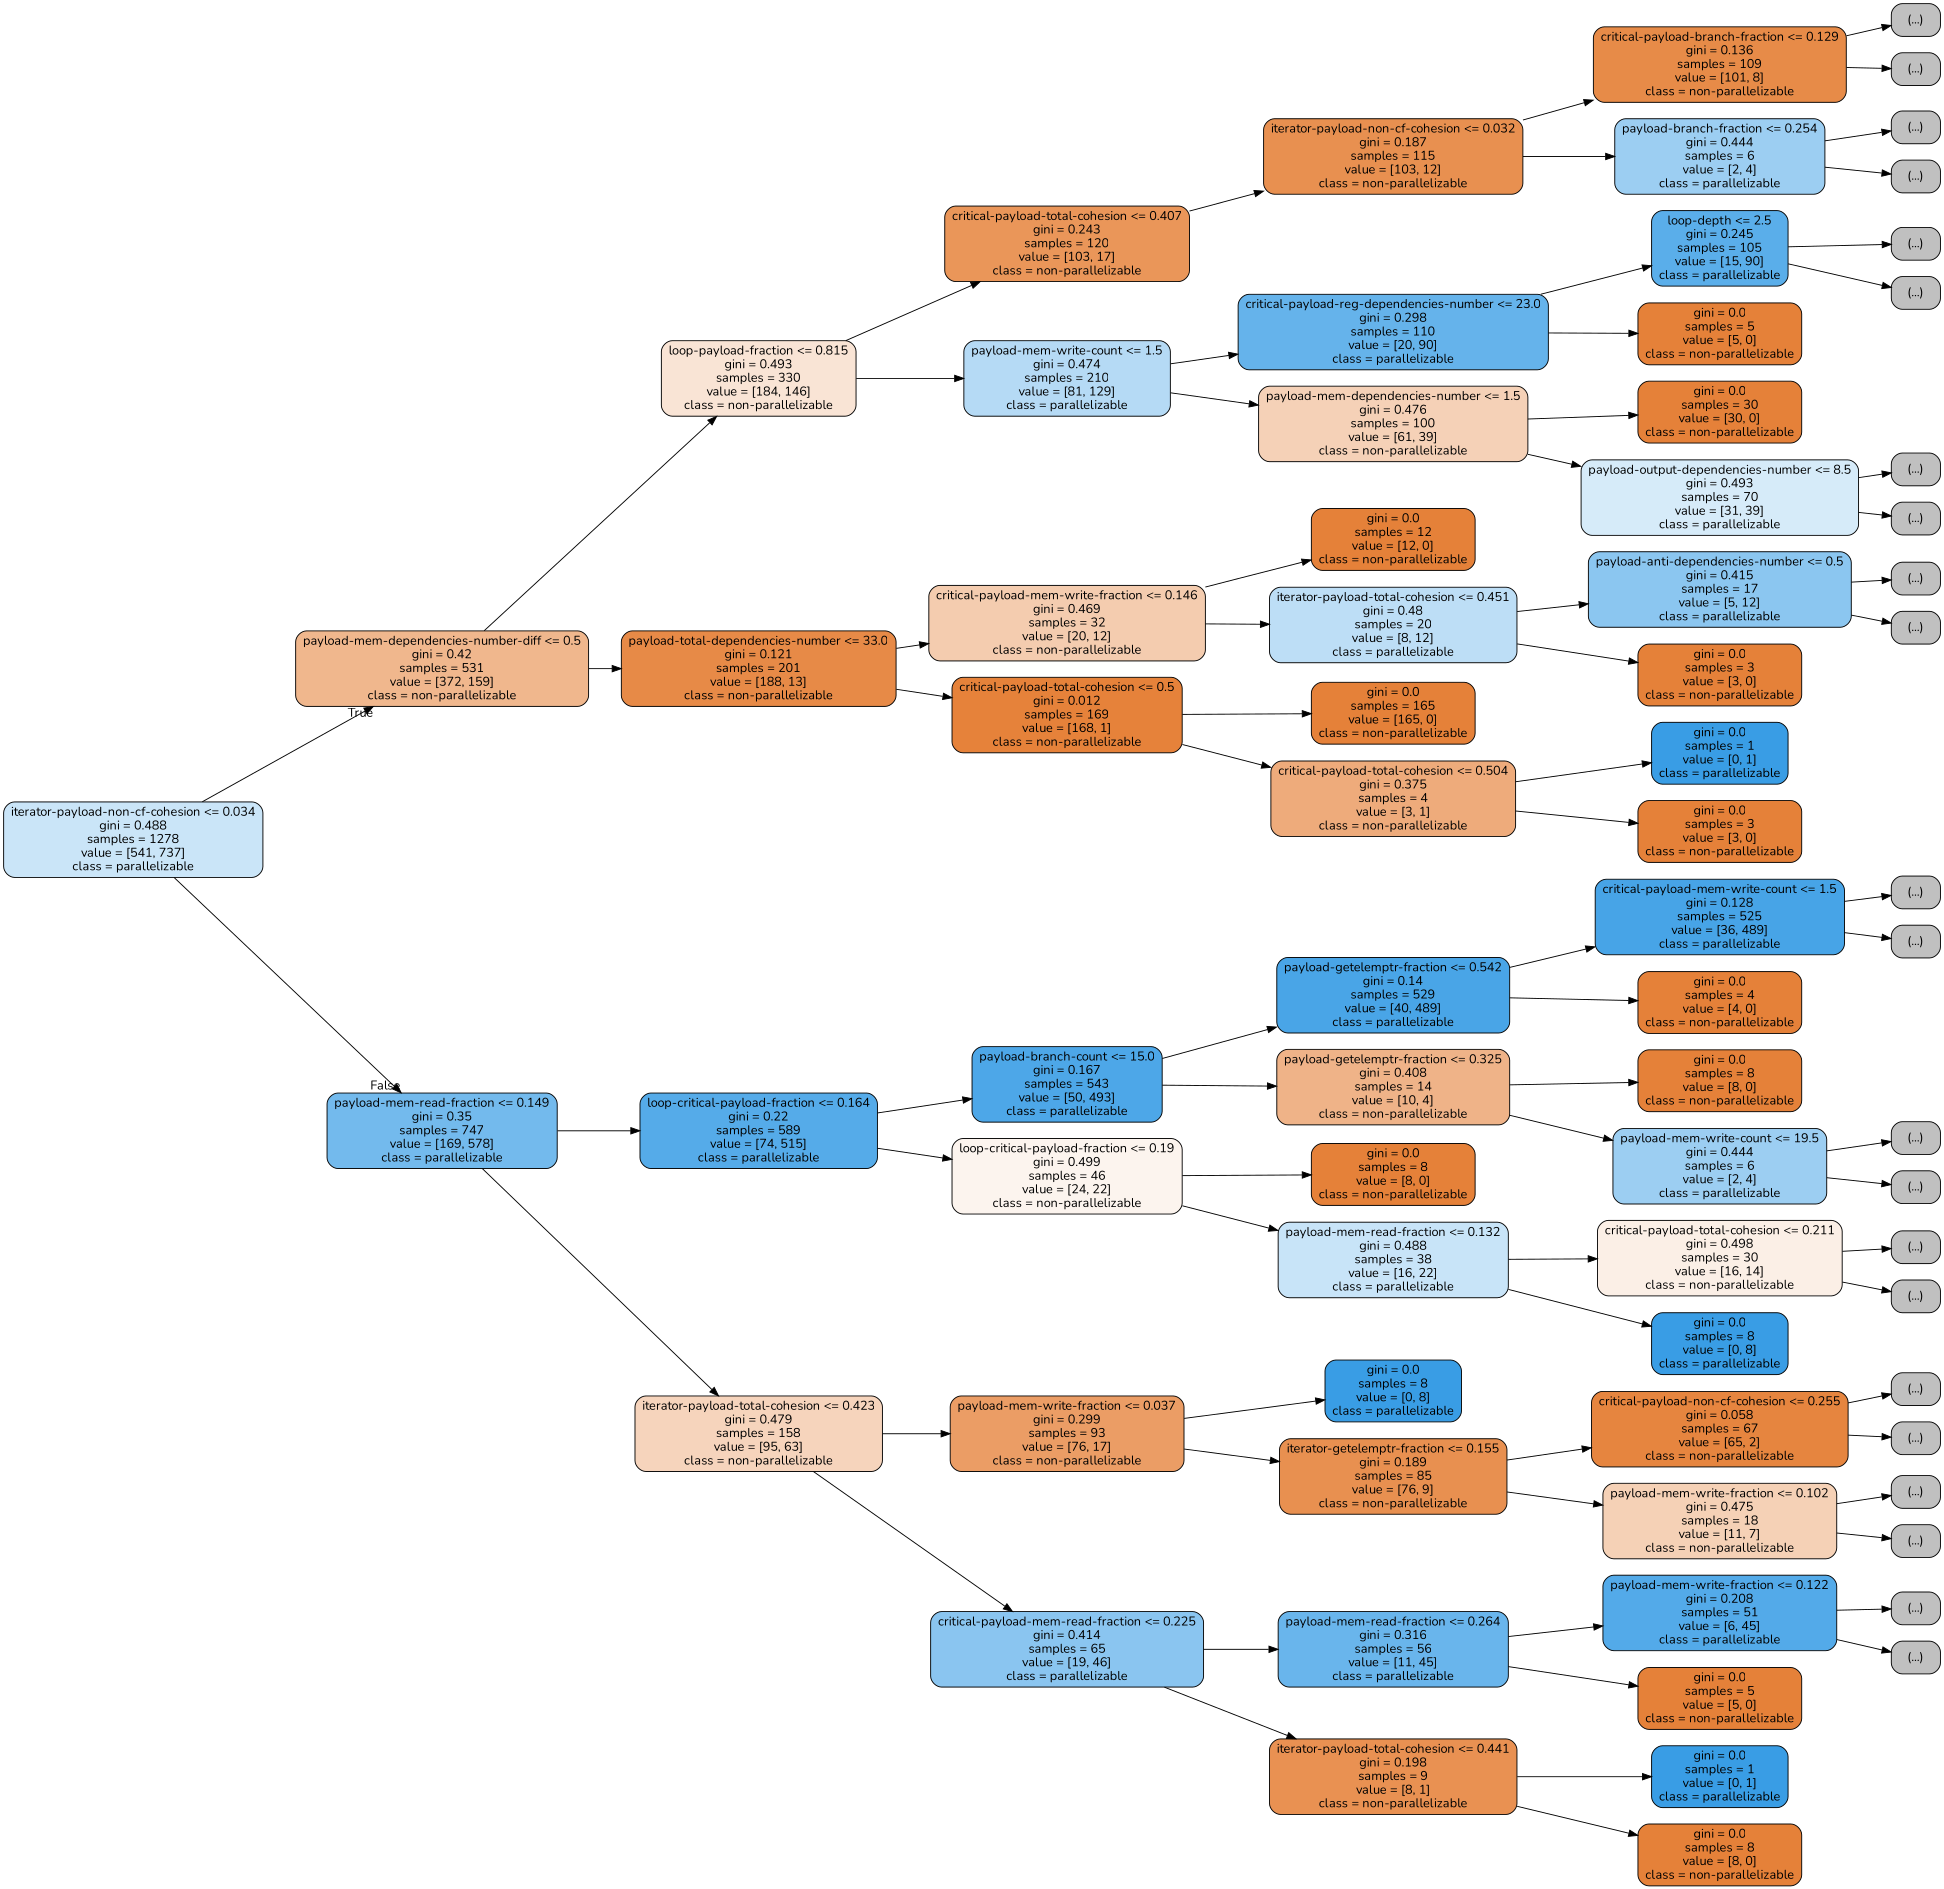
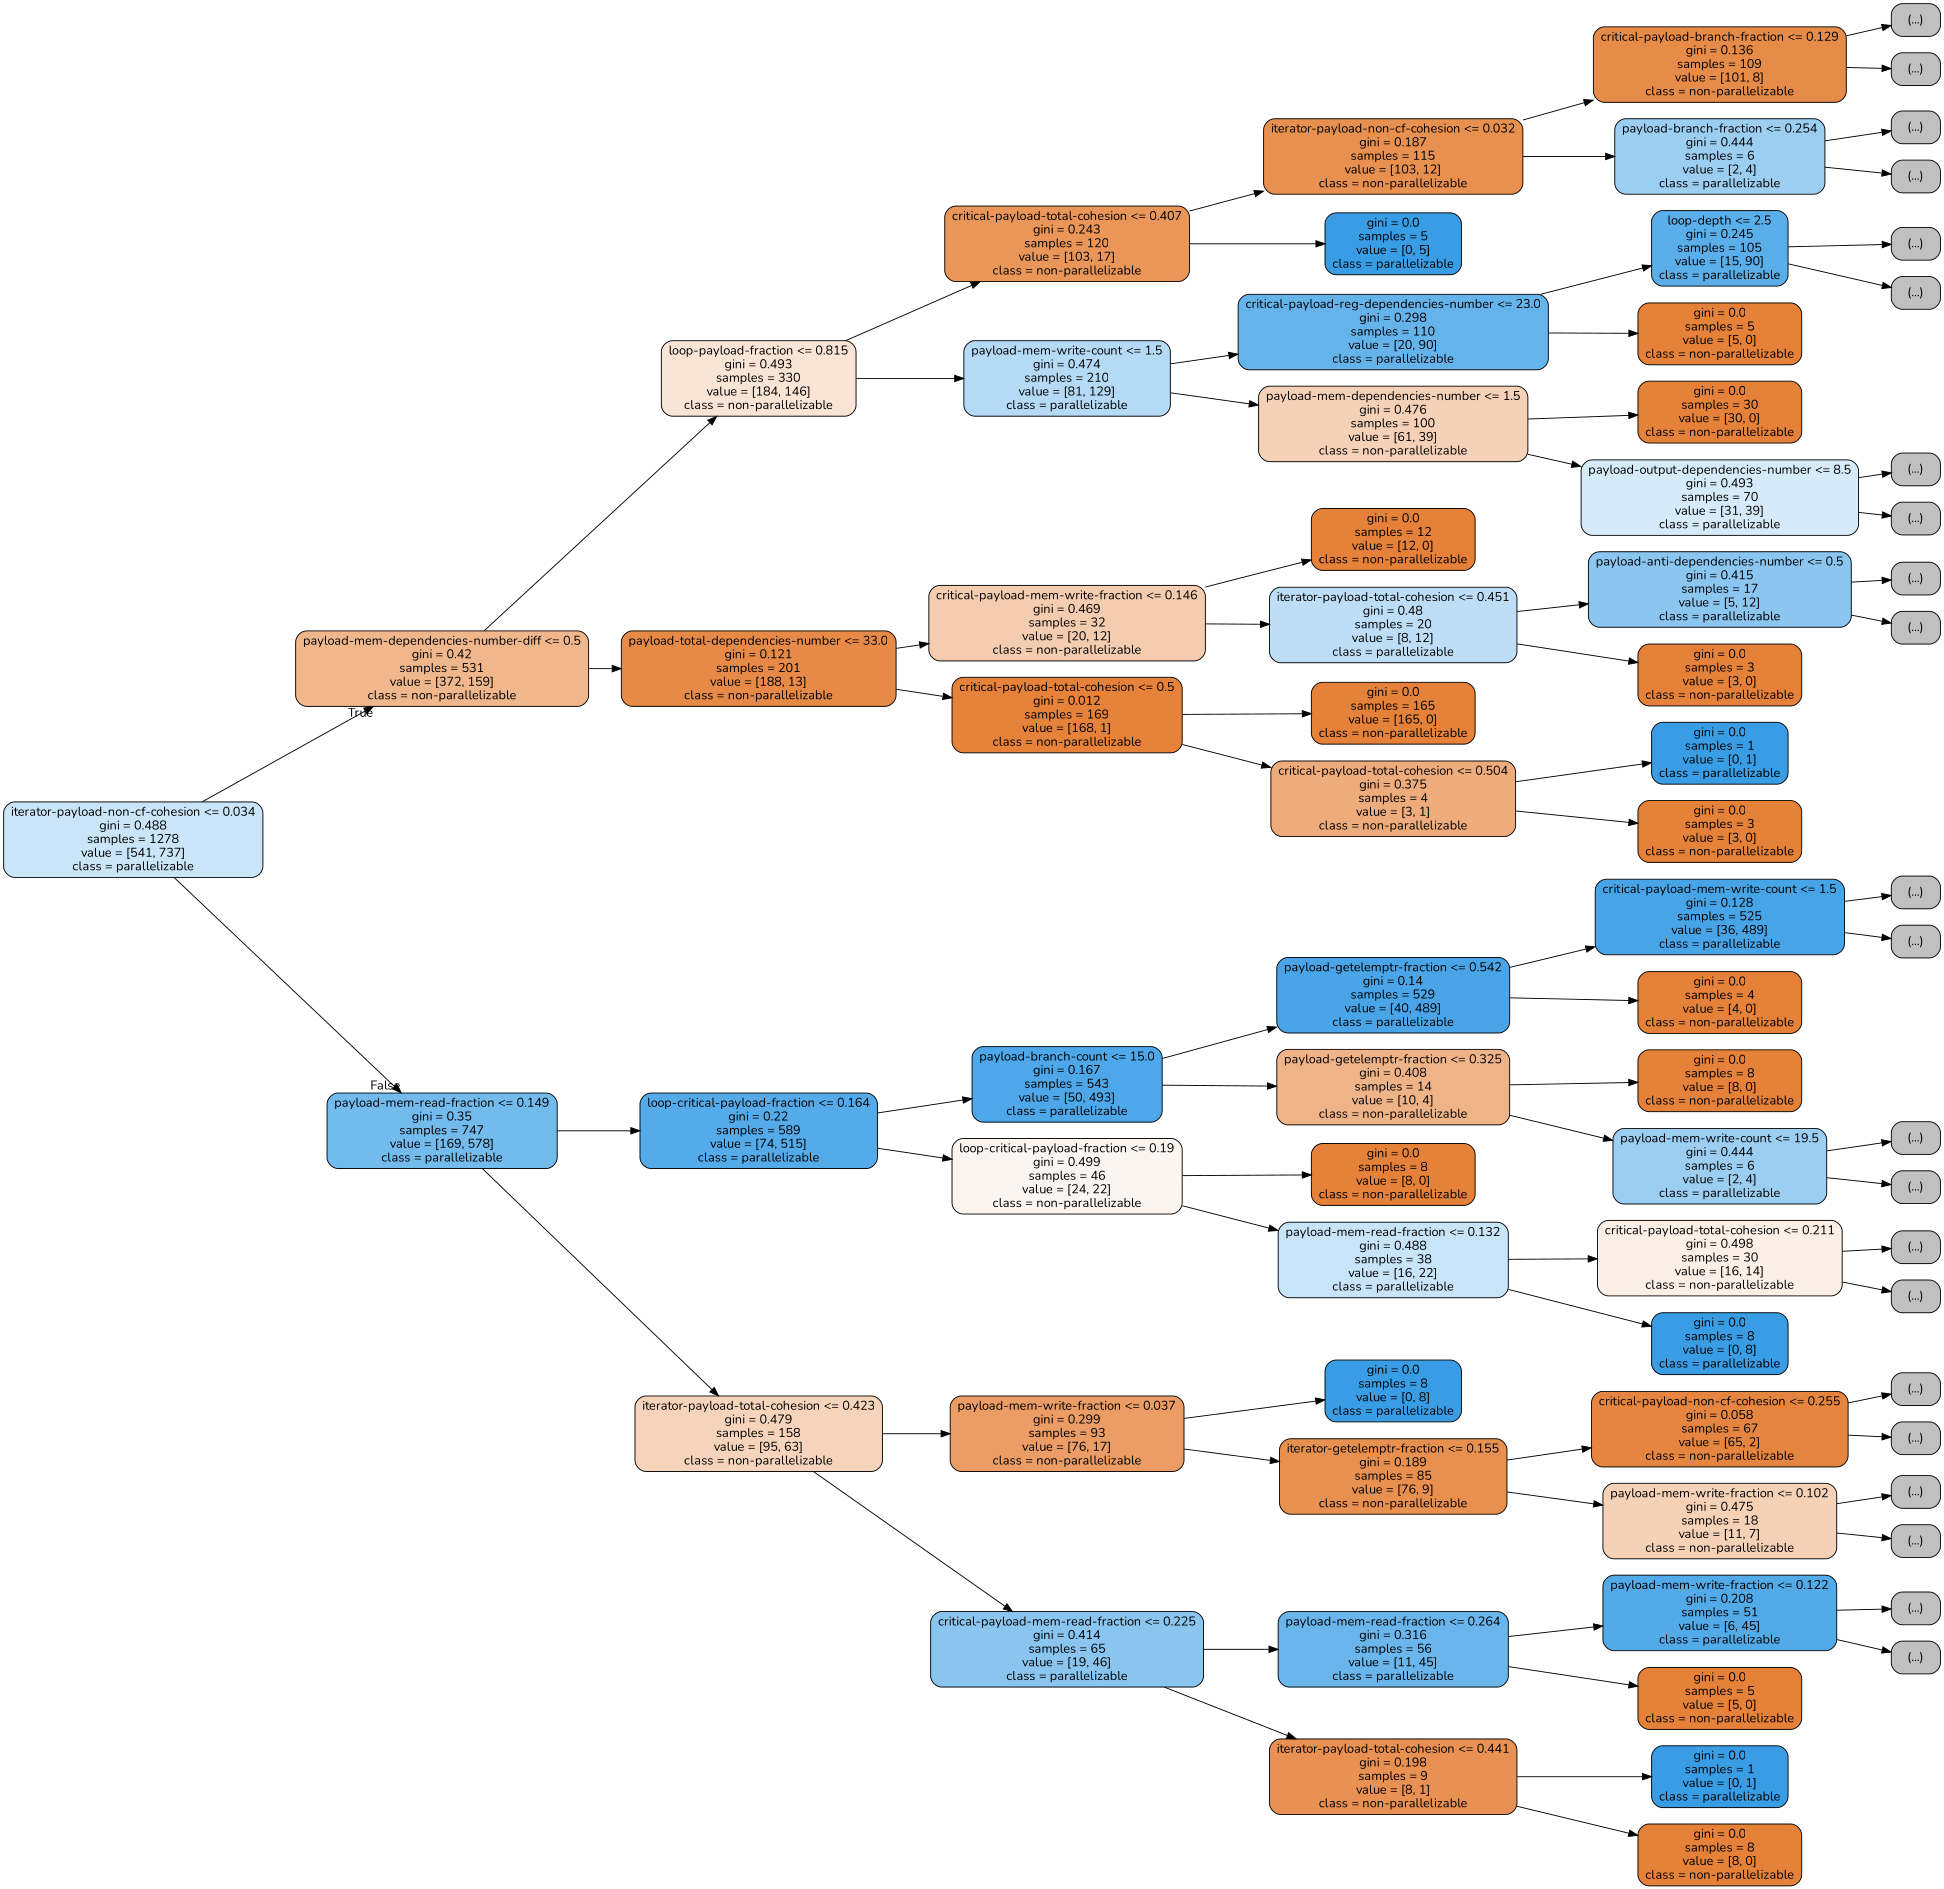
none -> (1393, 244)
